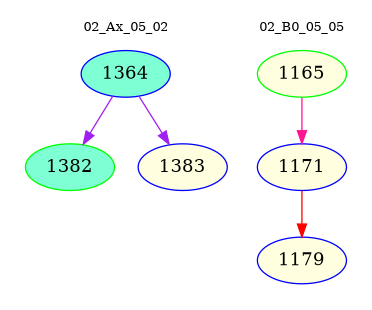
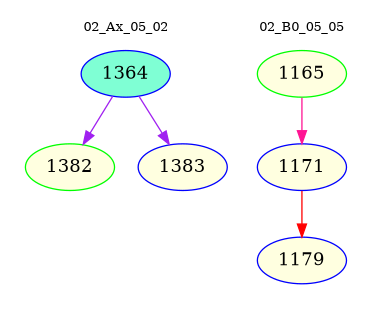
(70, 167) -> (70, 167)
